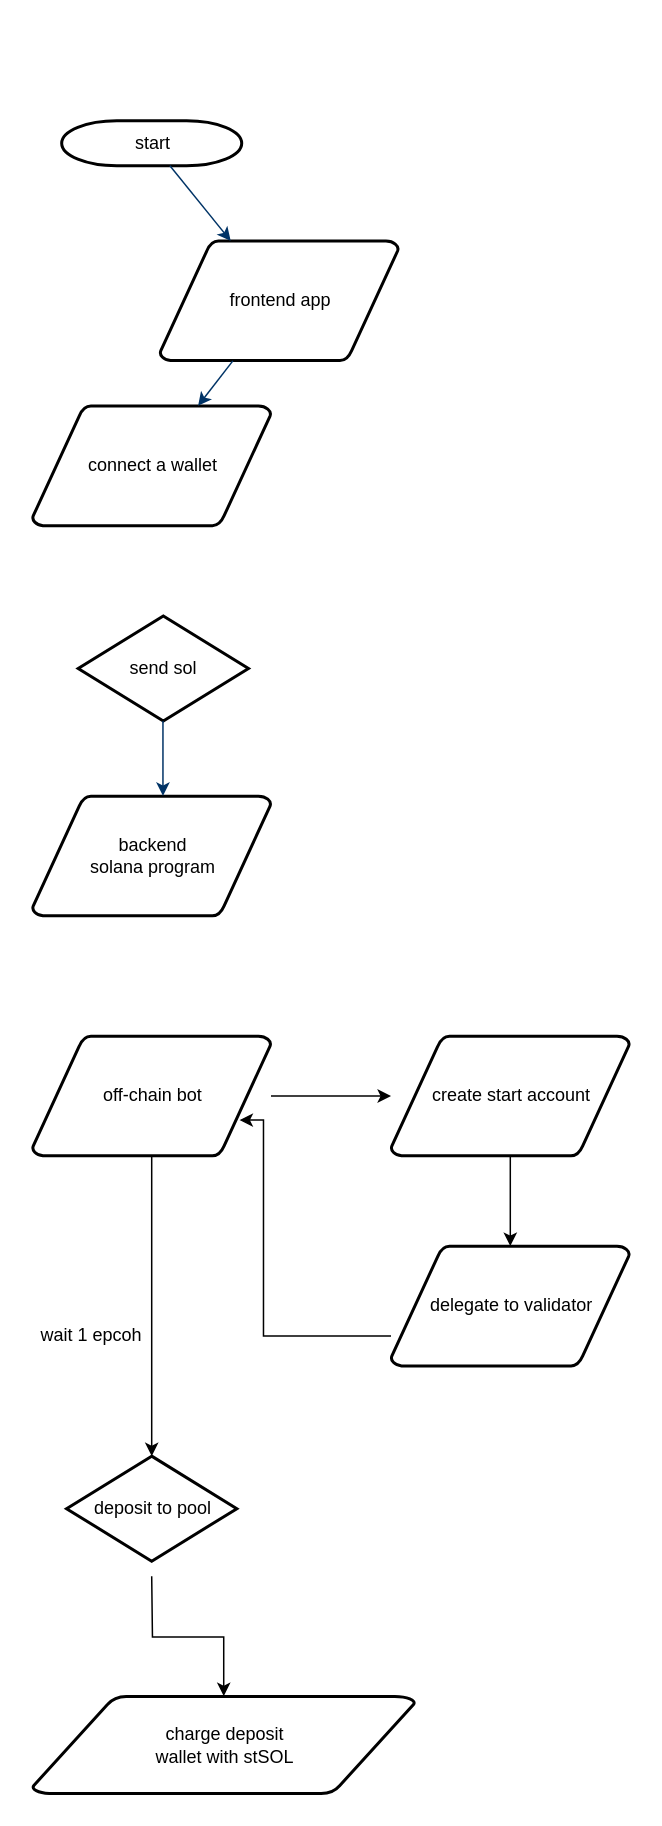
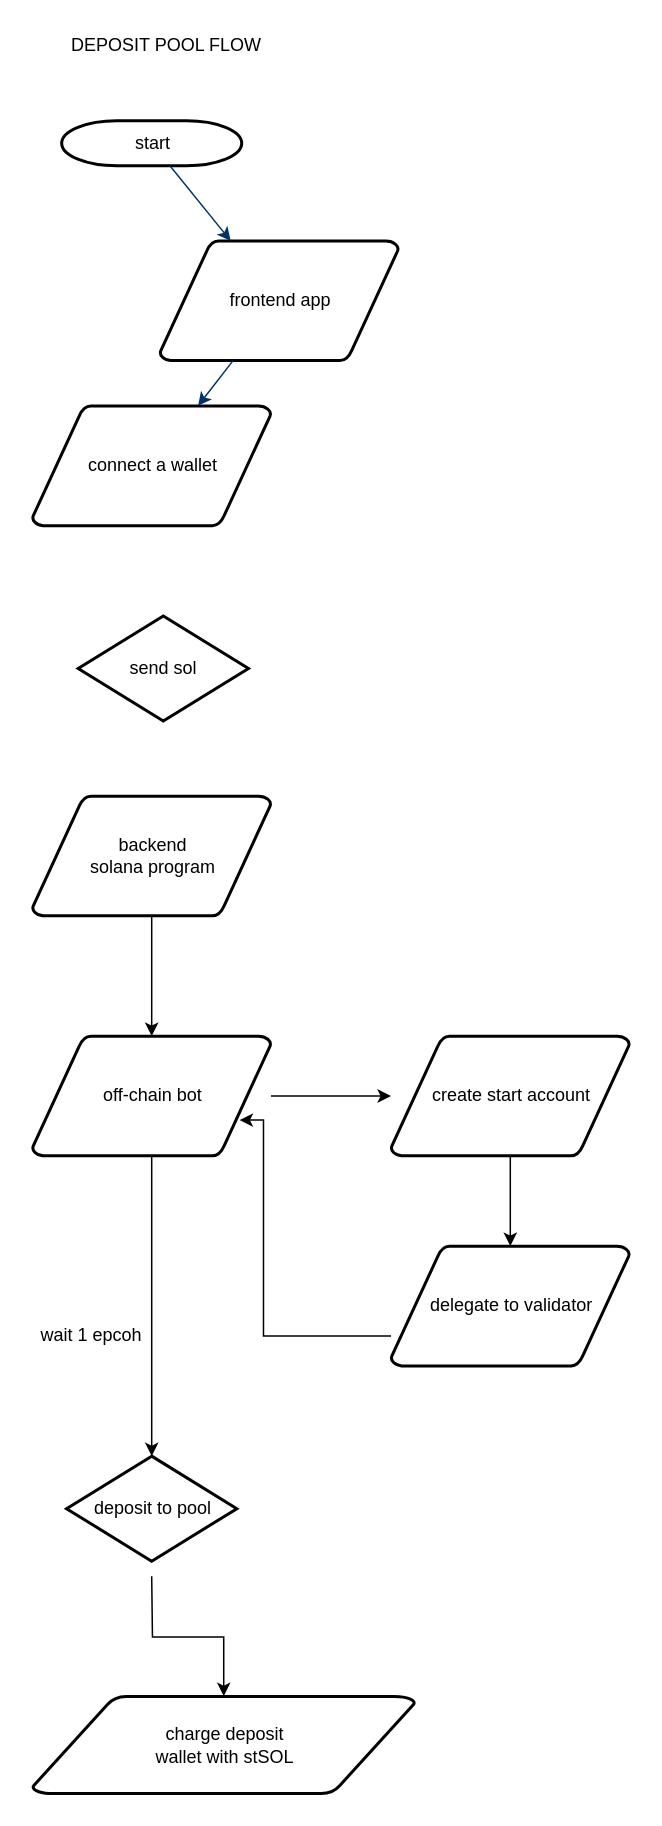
none -> (166, 46)
(163, 751) -> none
none -> (152, 971)
